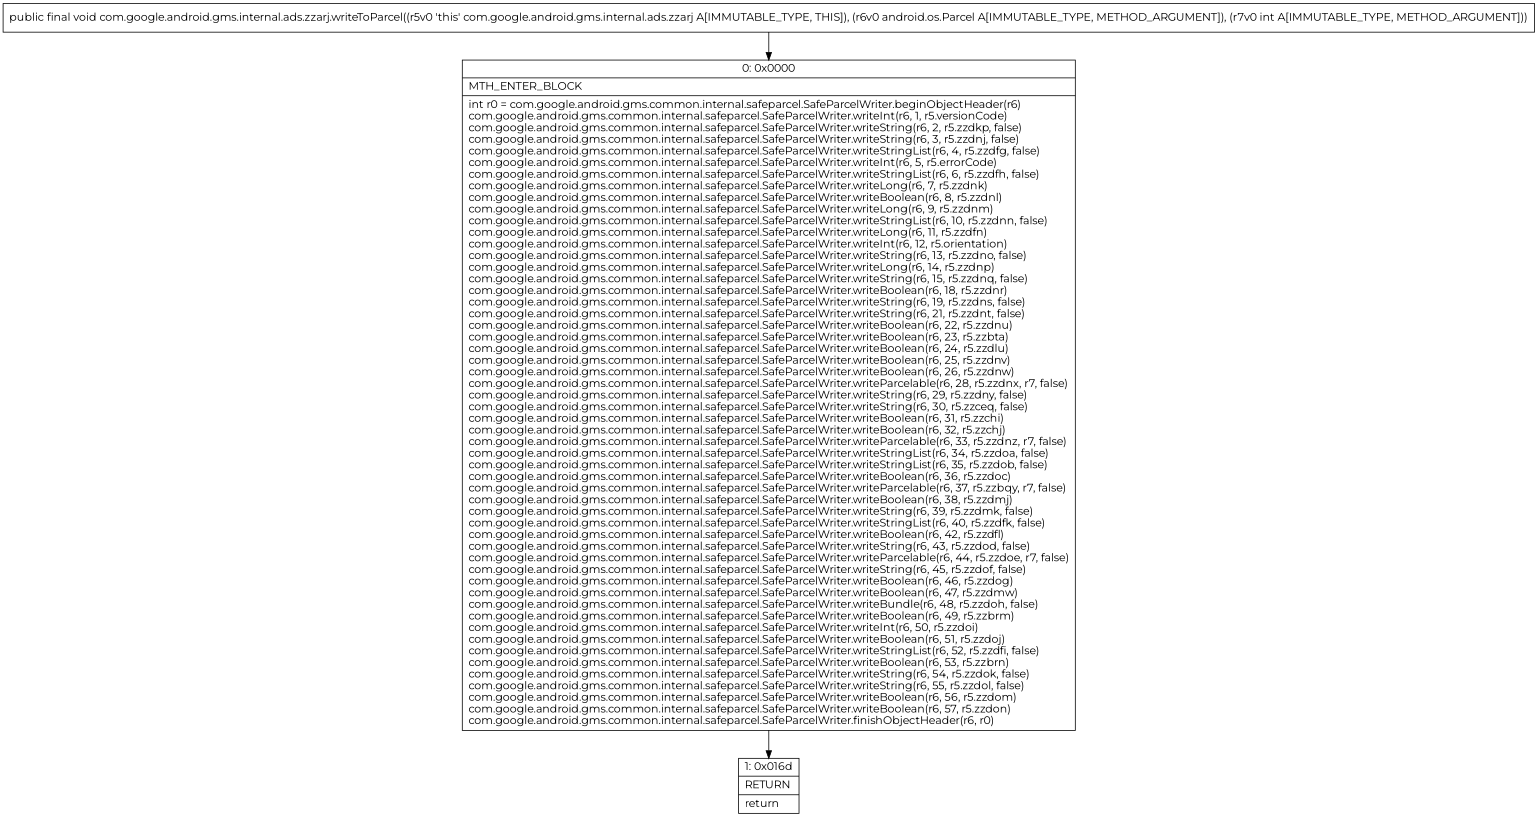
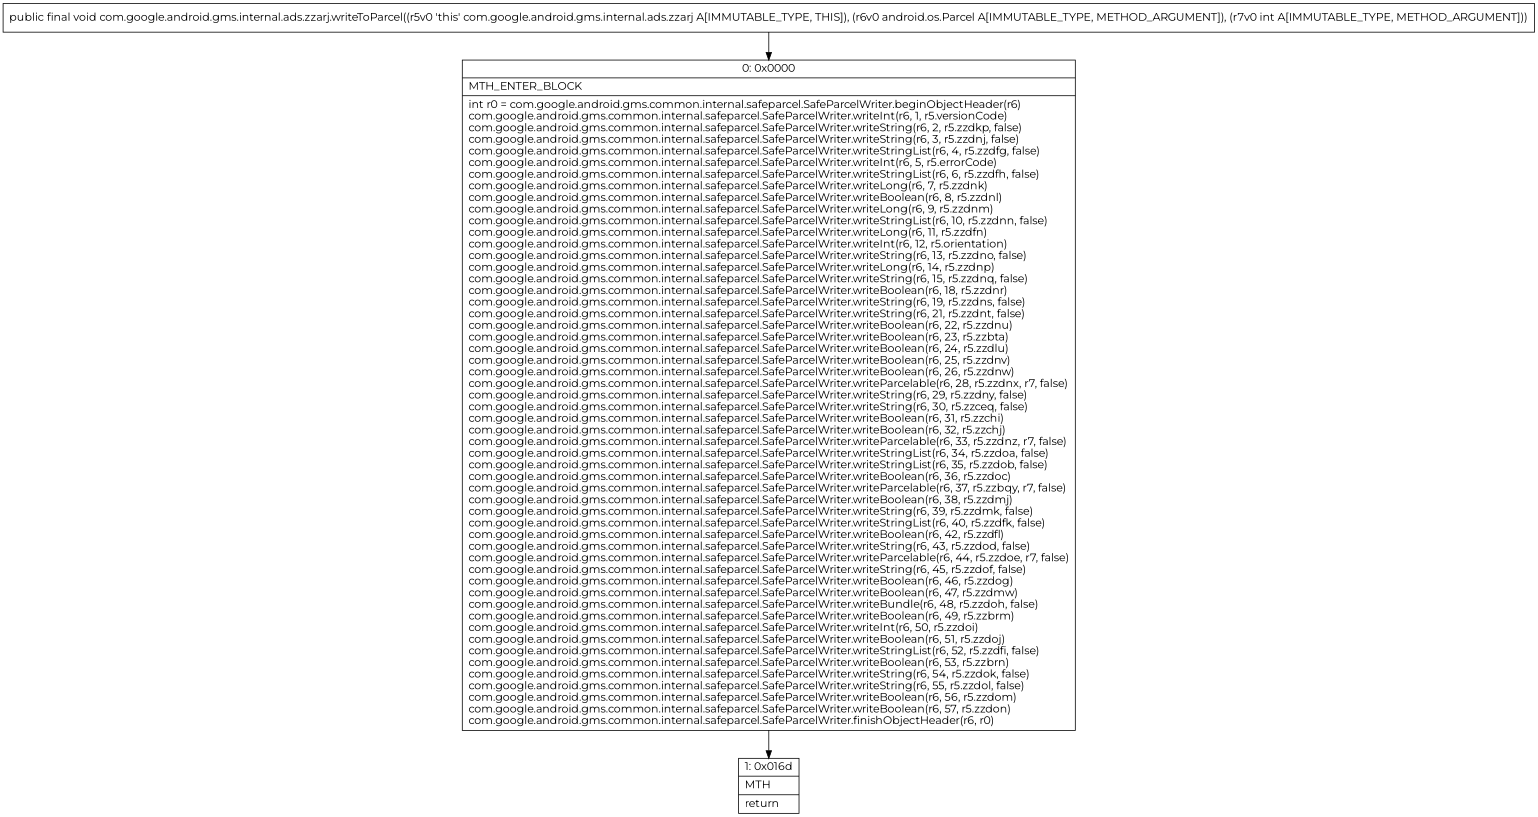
(768, 785) -> (758, 785)
